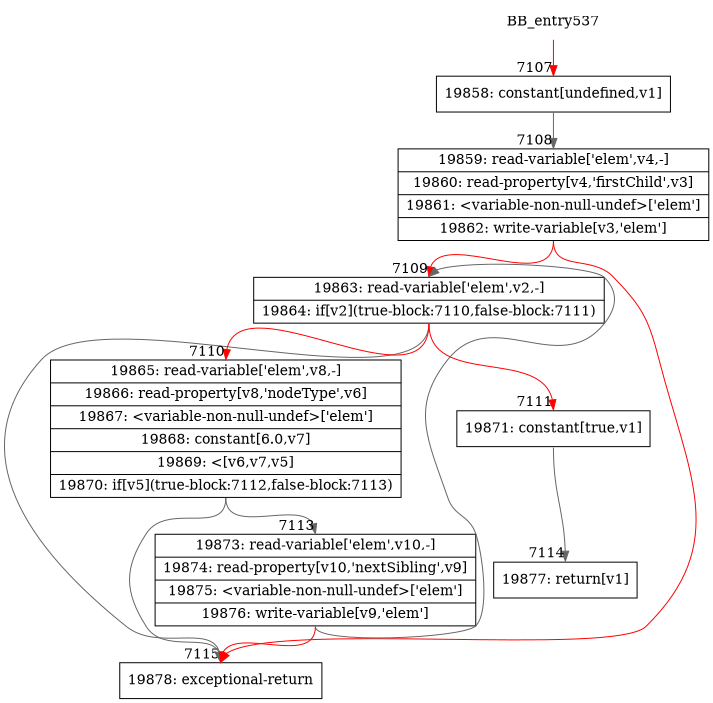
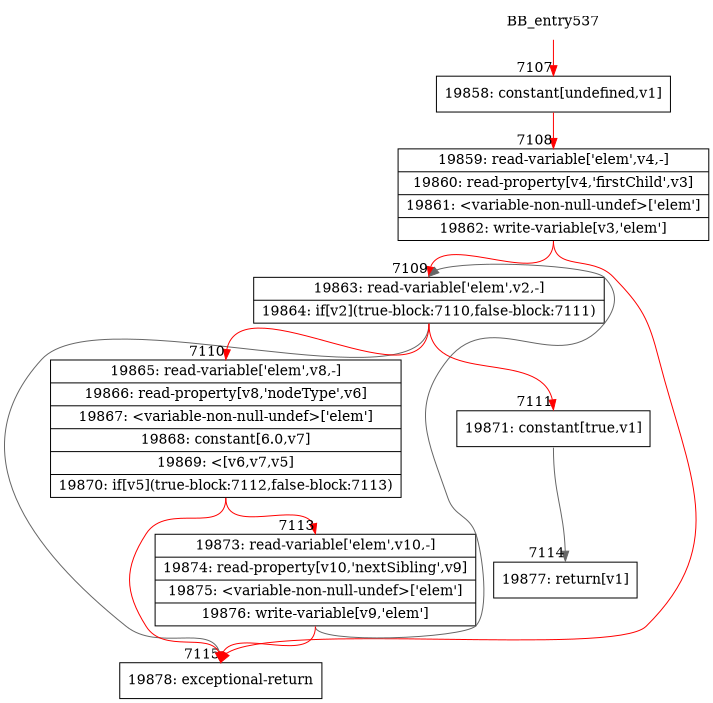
(553, 125) -> (553, 125)
(266, 516) -> (266, 516)
(130, 572) -> (130, 572)
